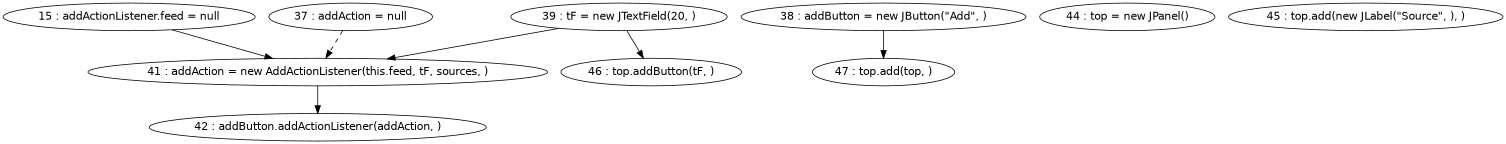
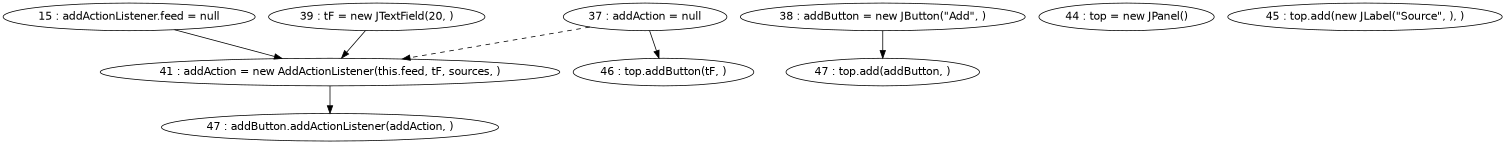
(633, 41) -> (653, 41)
(884, 72) -> (883, 72)
(318, 127) -> (330, 127)
